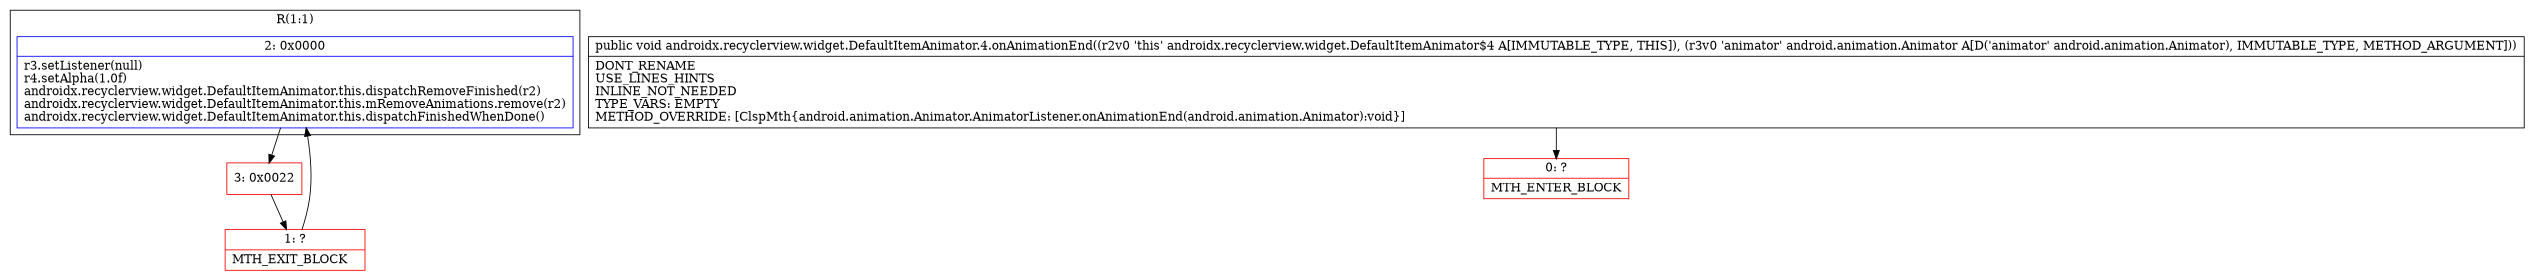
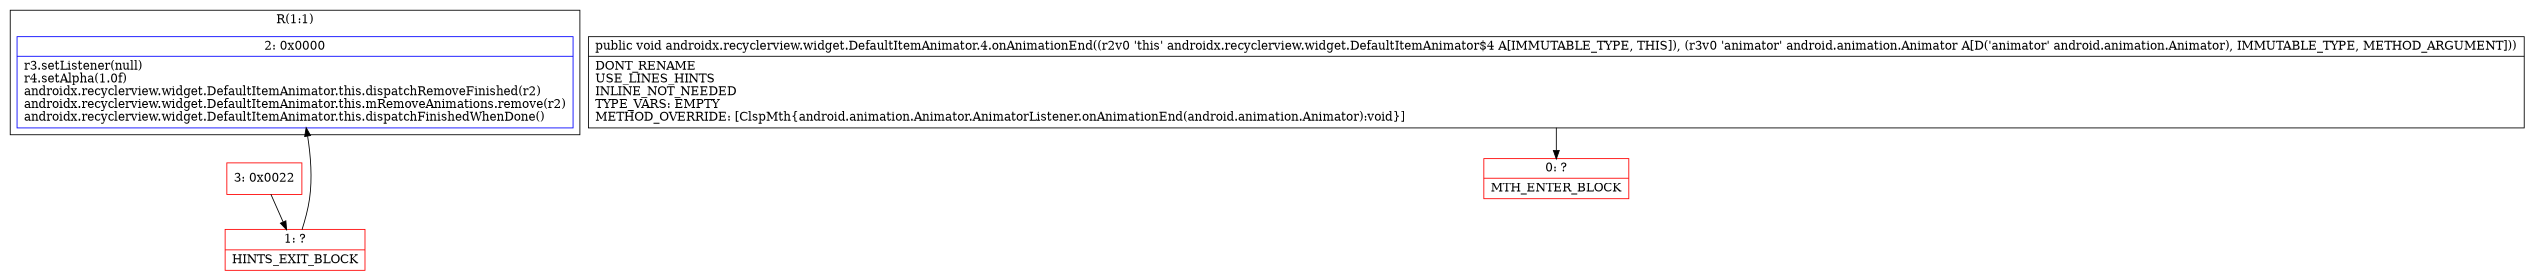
(276, 141) -> none
(290, 260) -> (295, 260)
